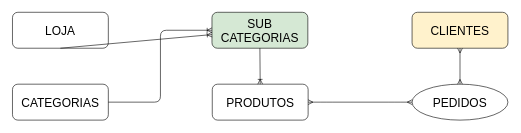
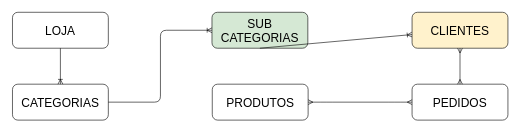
(136, 41) -> (60, 66)
(260, 80) -> (338, 41)
(461, 102) -> (461, 102)
